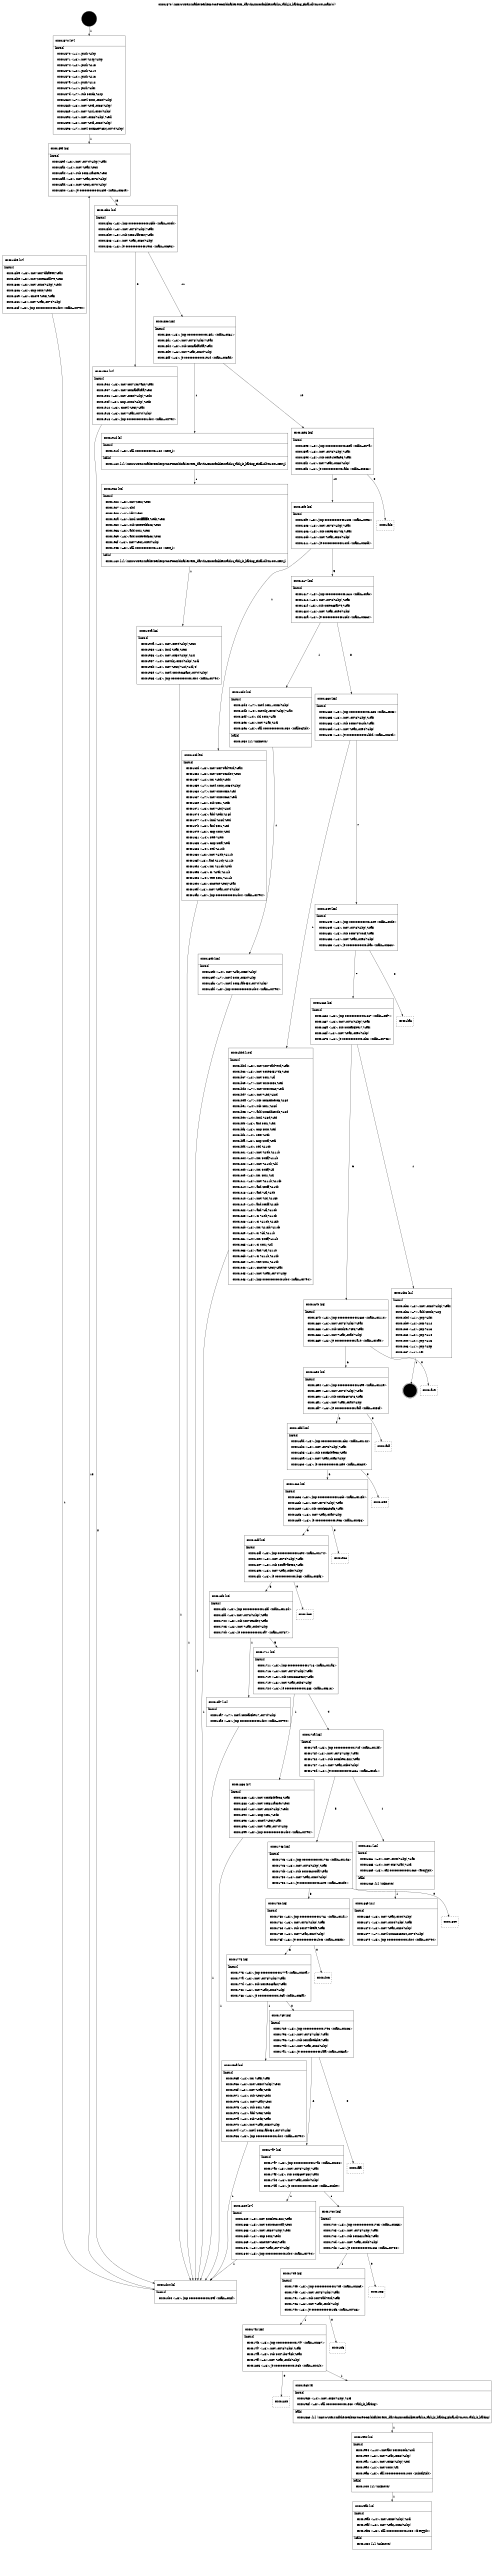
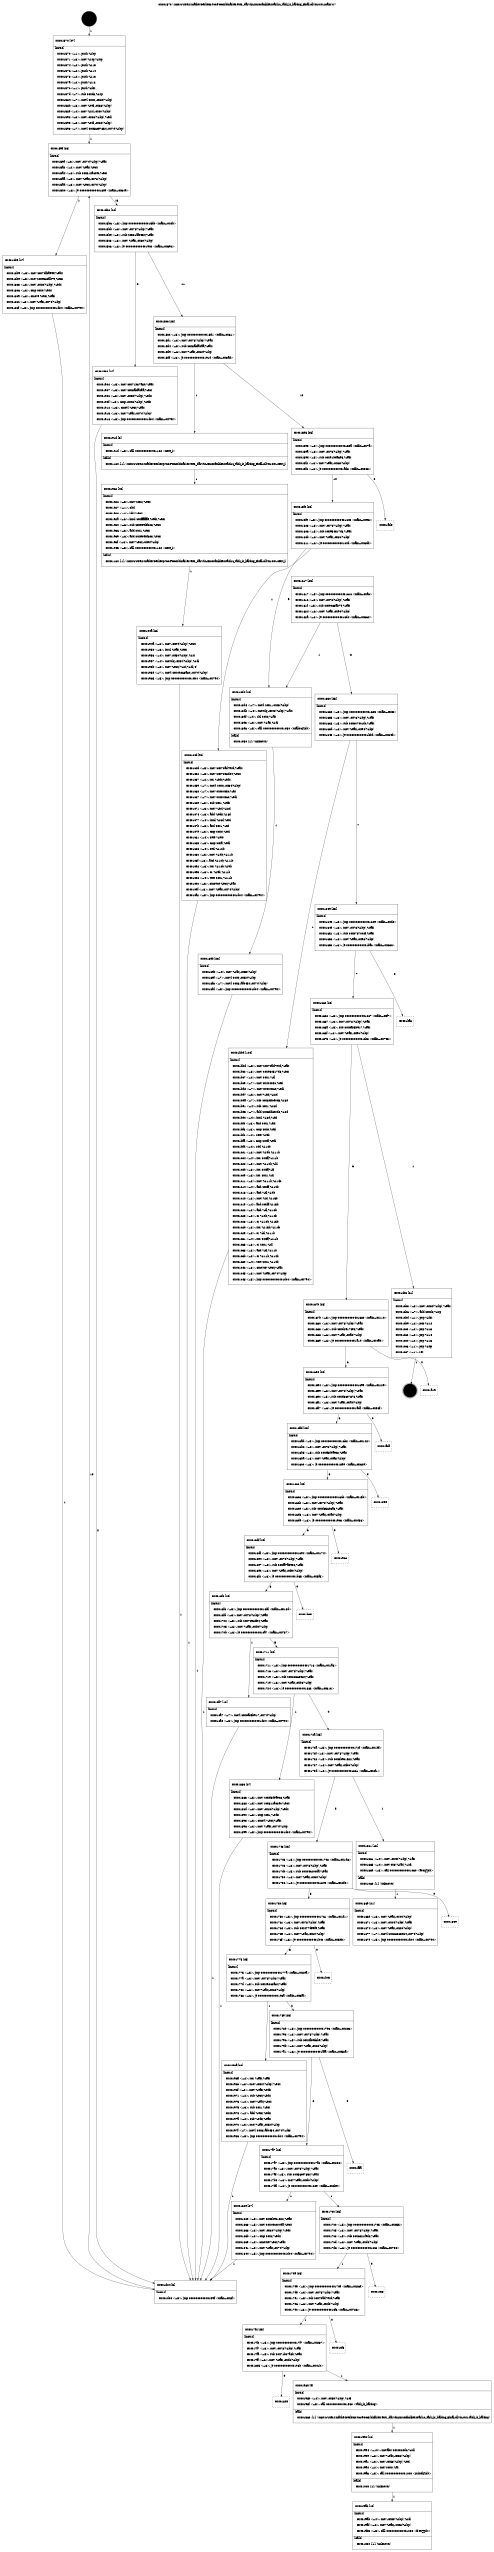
none -> (68, 225)
(332, 561) -> (275, 613)
